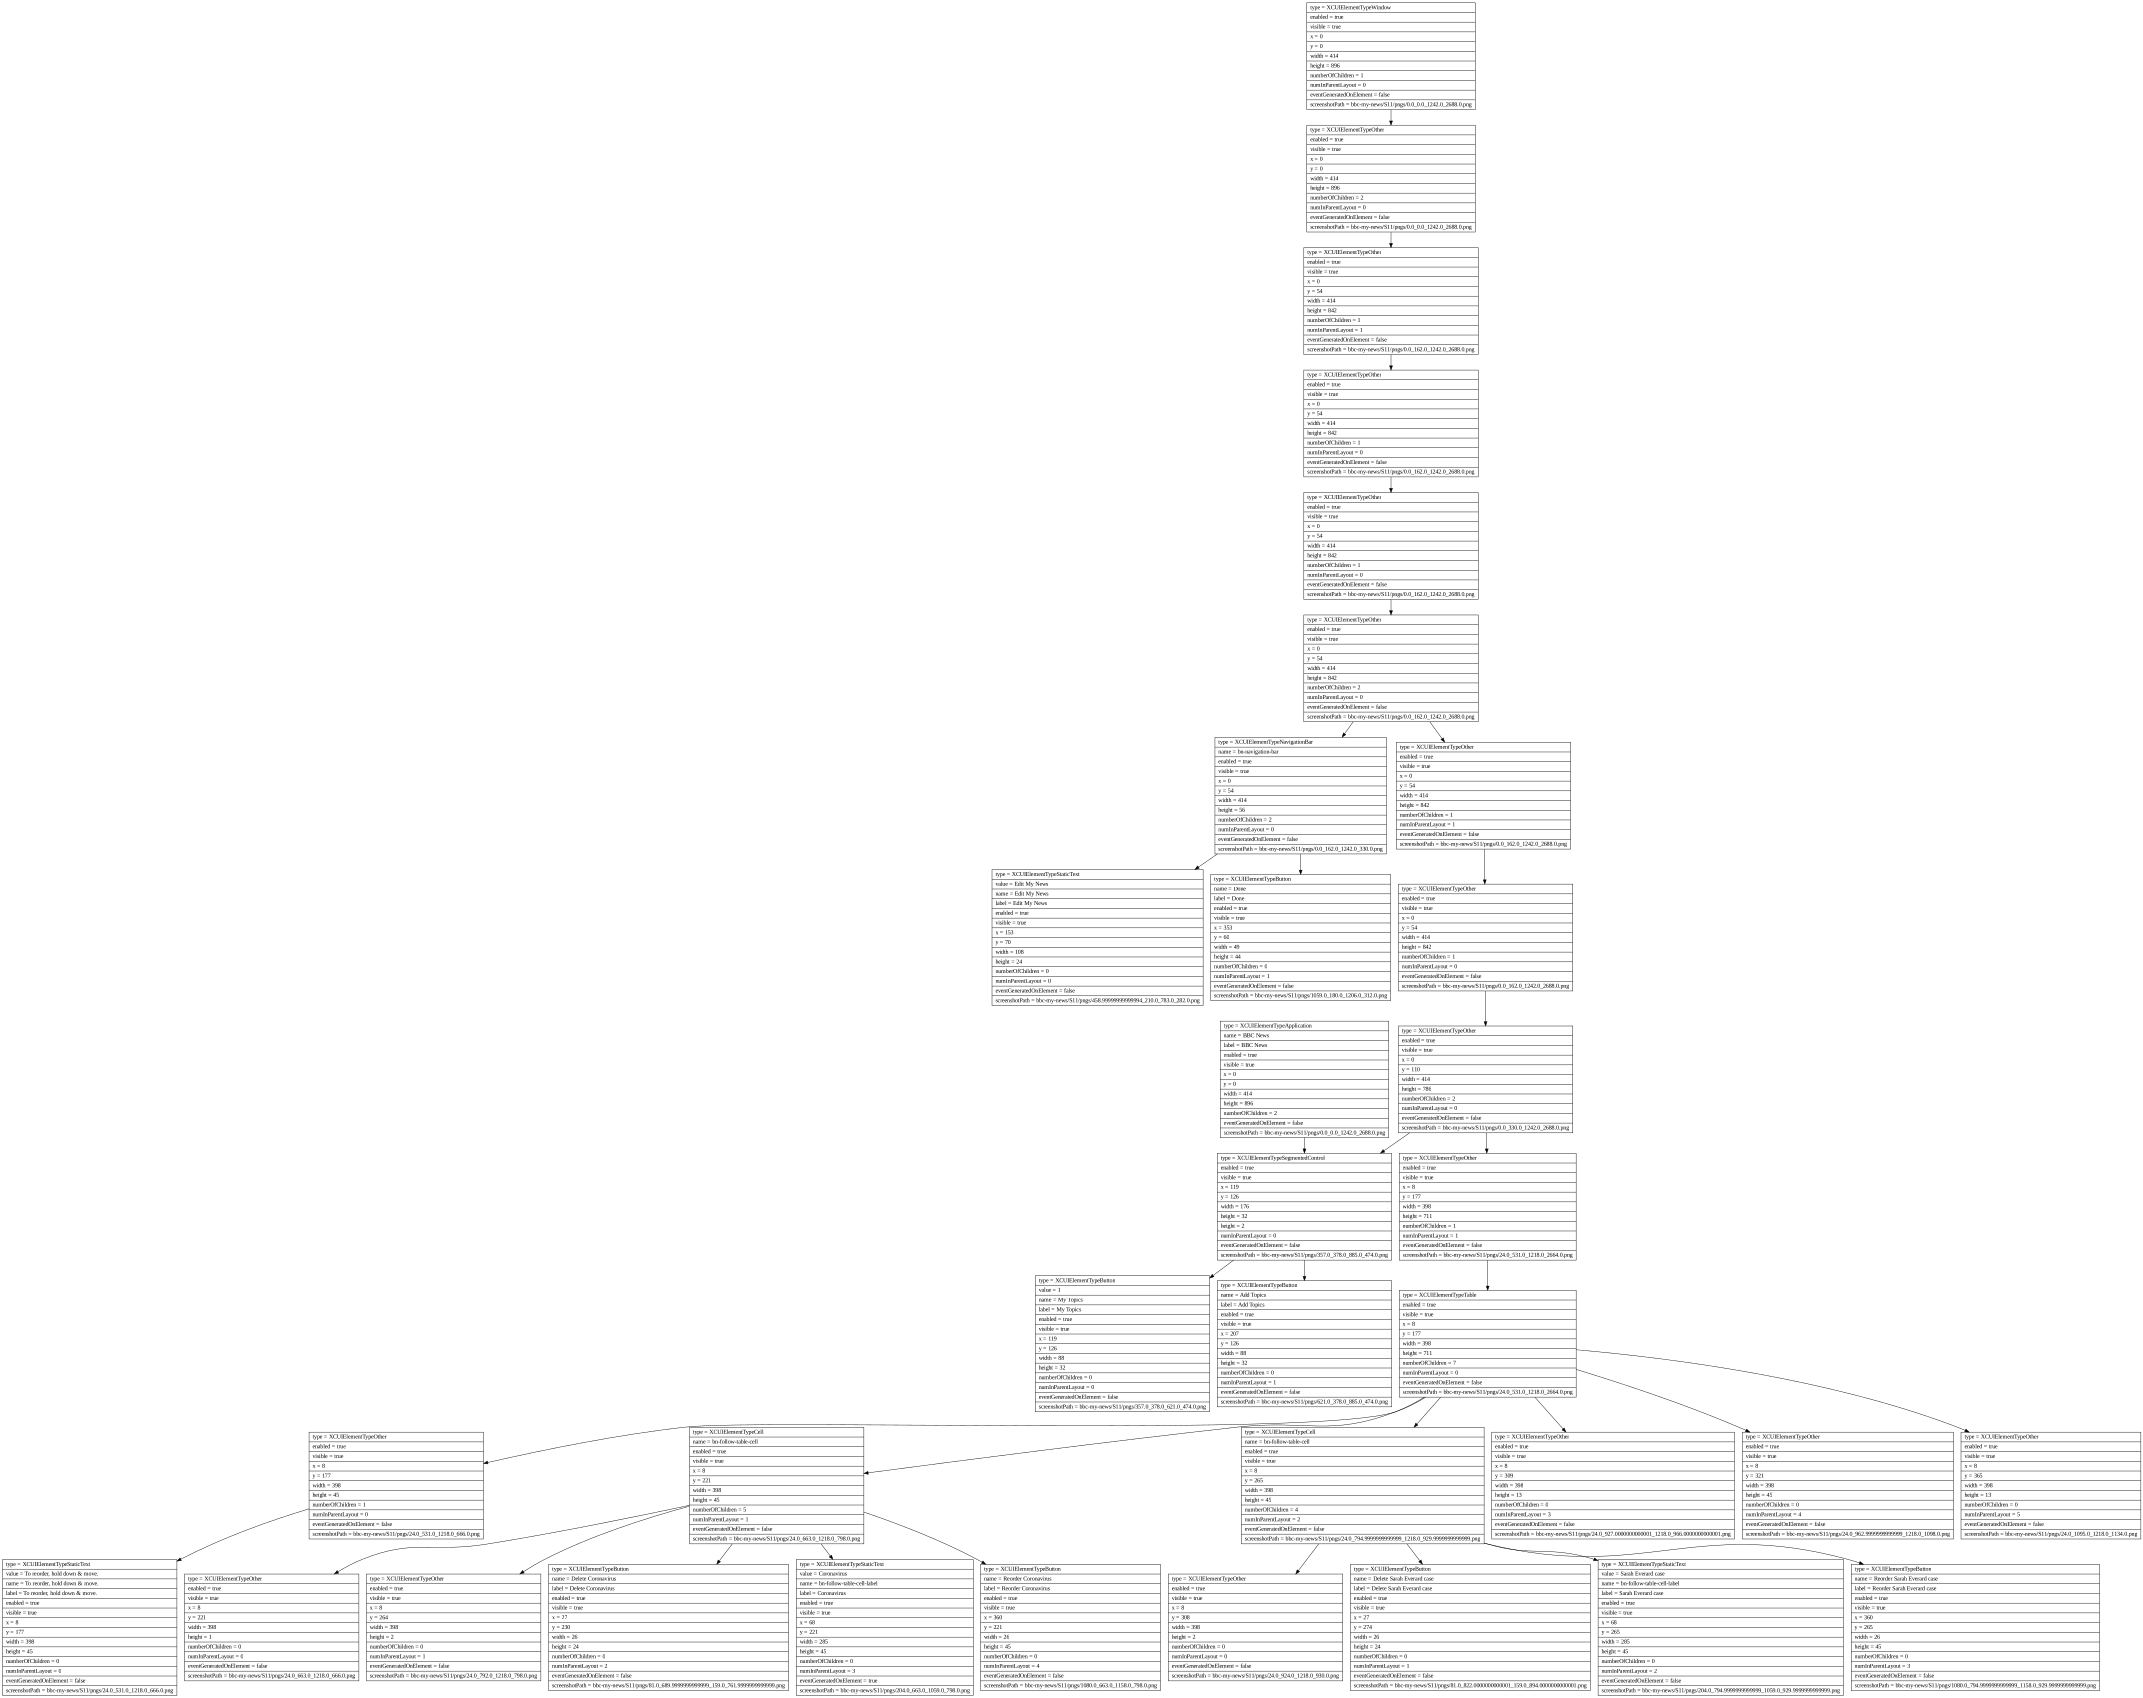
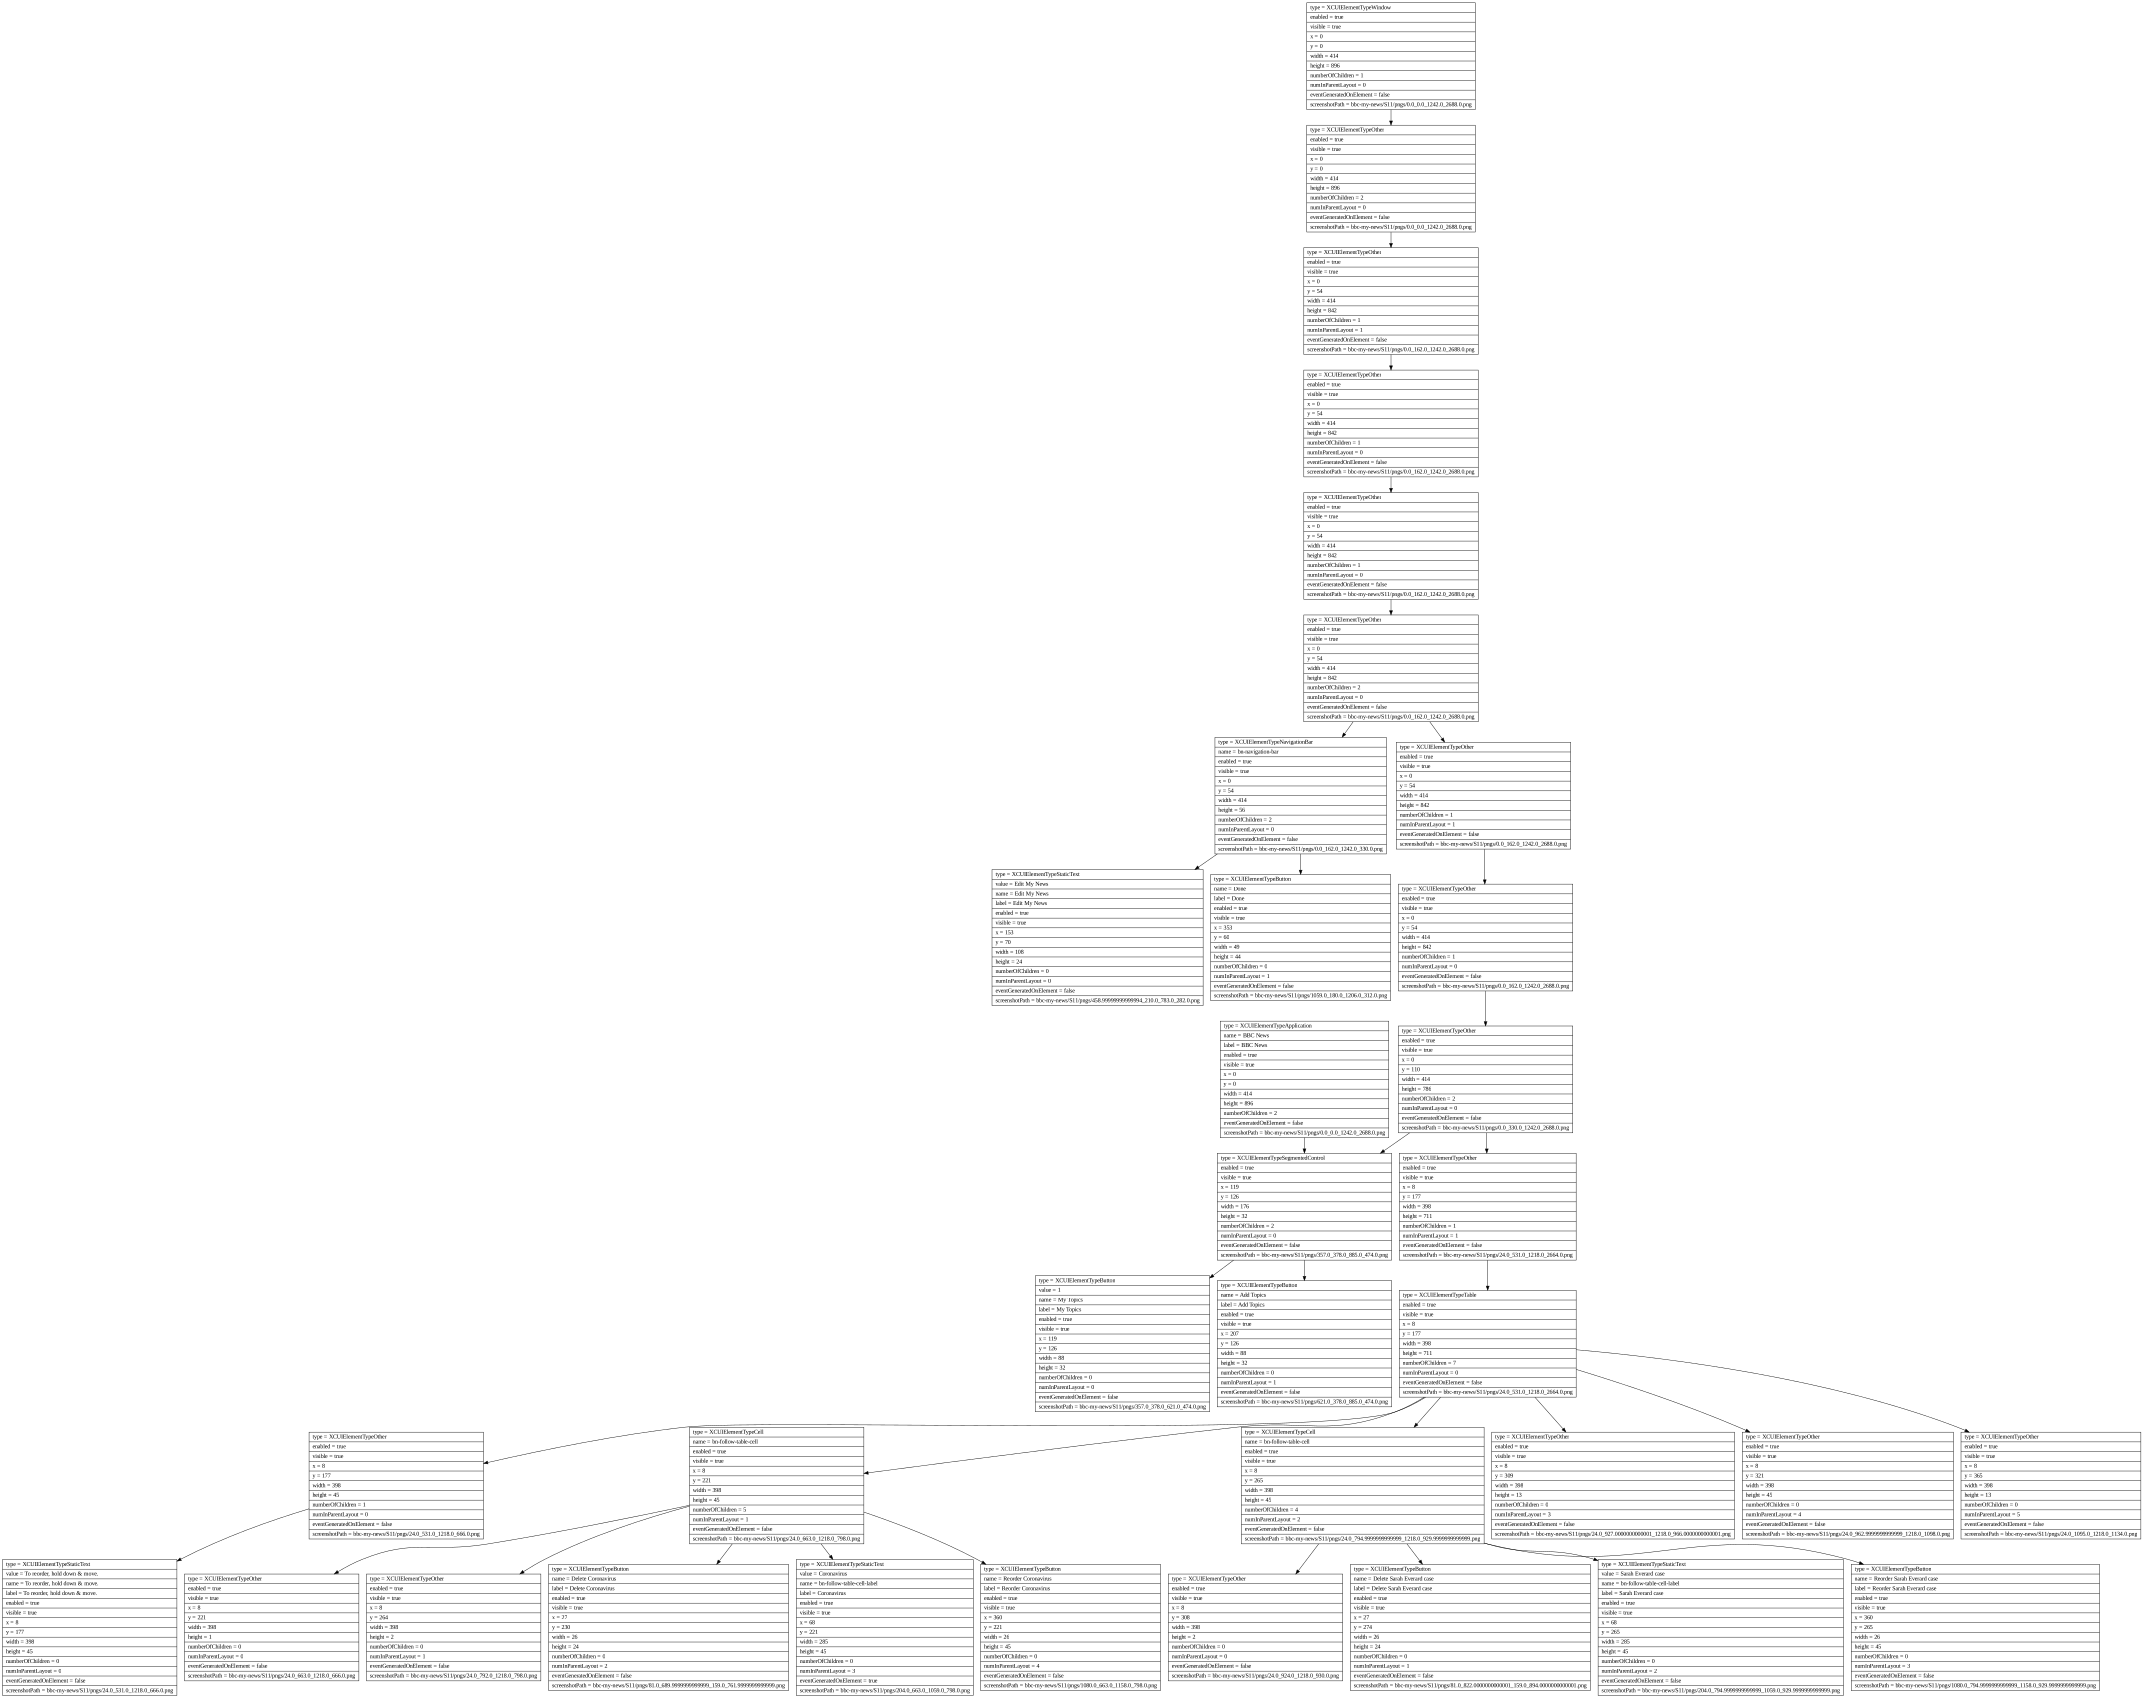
(1233, 1226) -> (1247, 1226)
